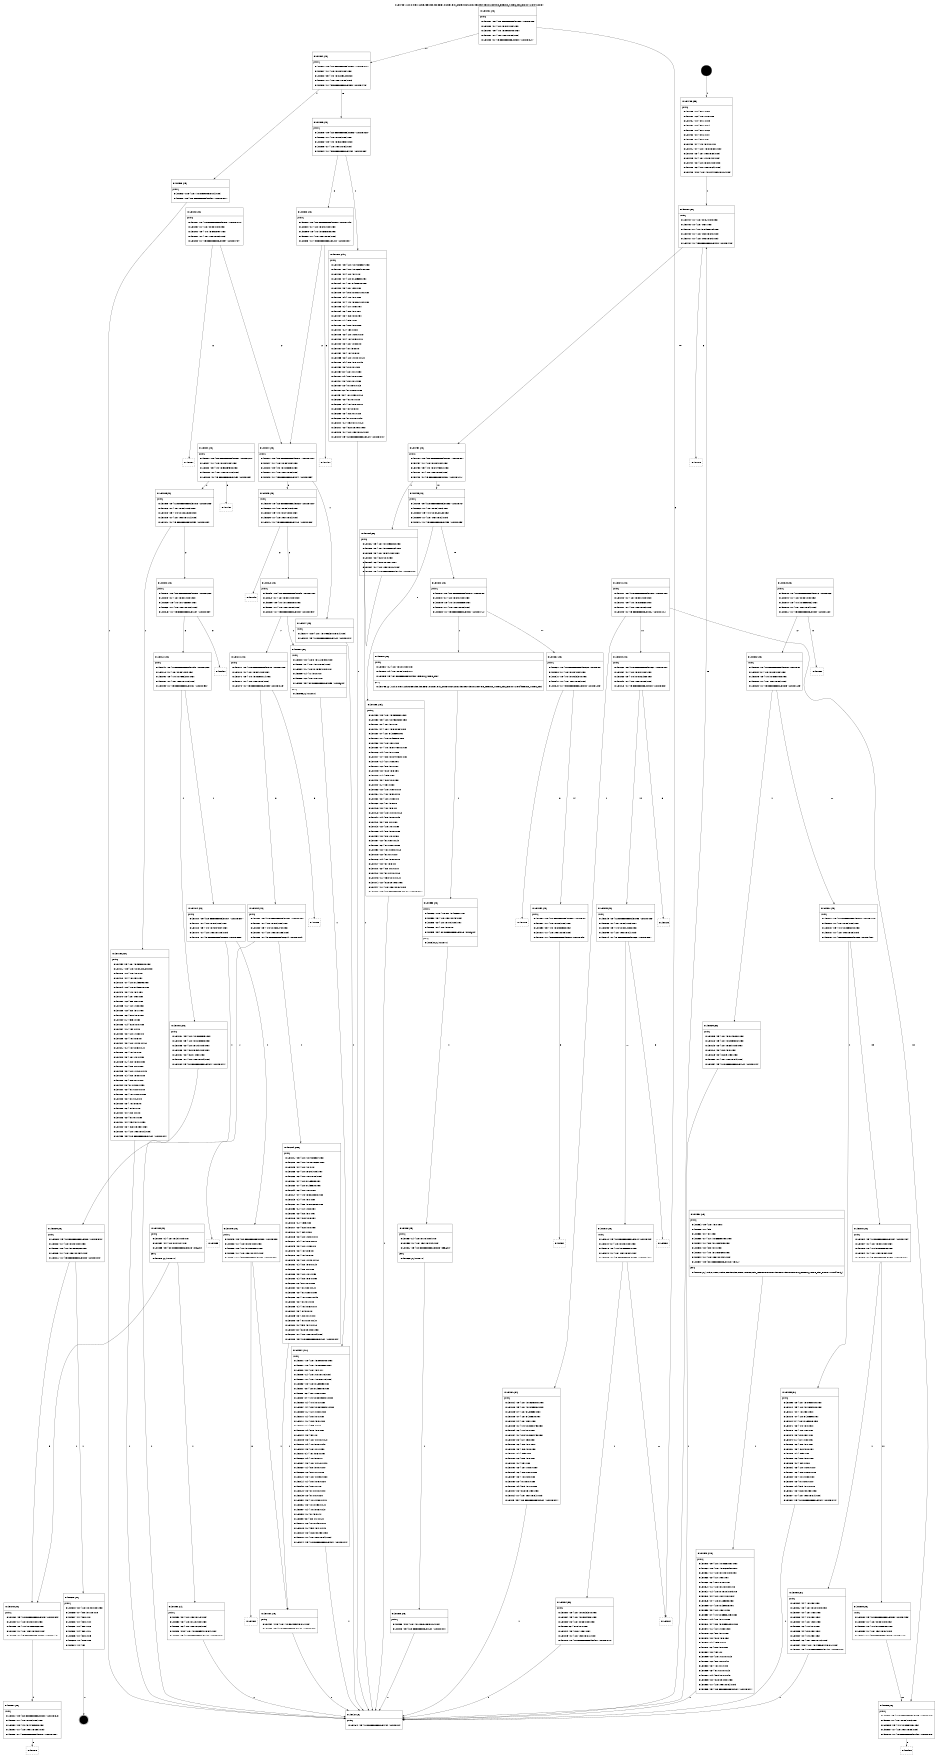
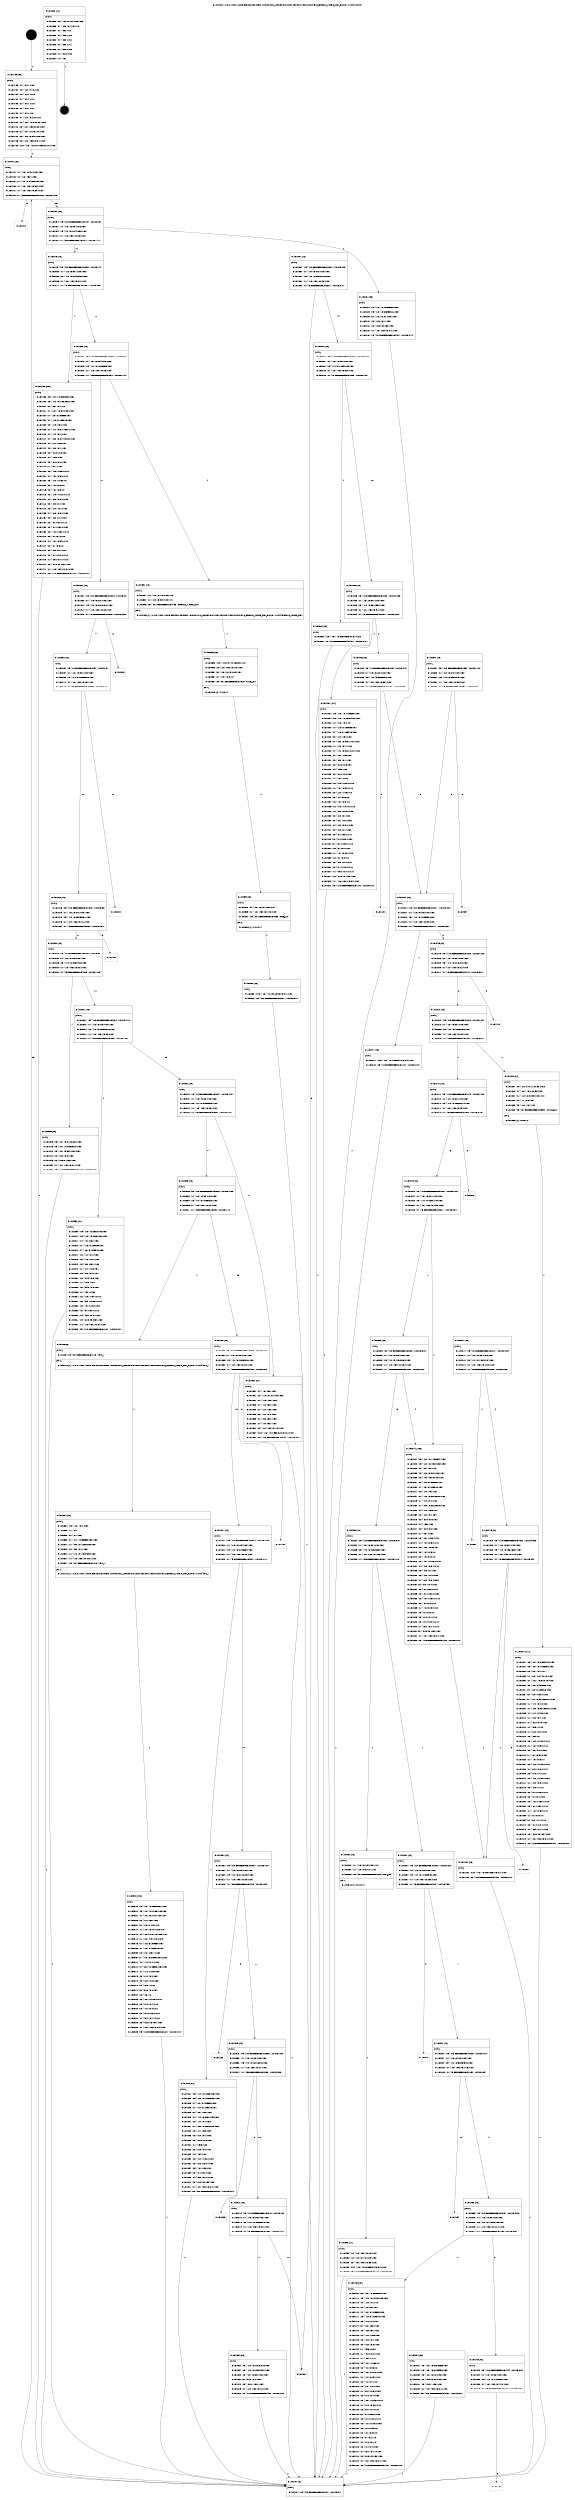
(182, 671) -> none
none -> (80, 791)
(907, 1083) -> (232, 1449)
none -> (133, 1355)
(56, 1405) -> (370, 1706)
(79, 1427) -> (409, 1408)
none -> (443, 1963)
